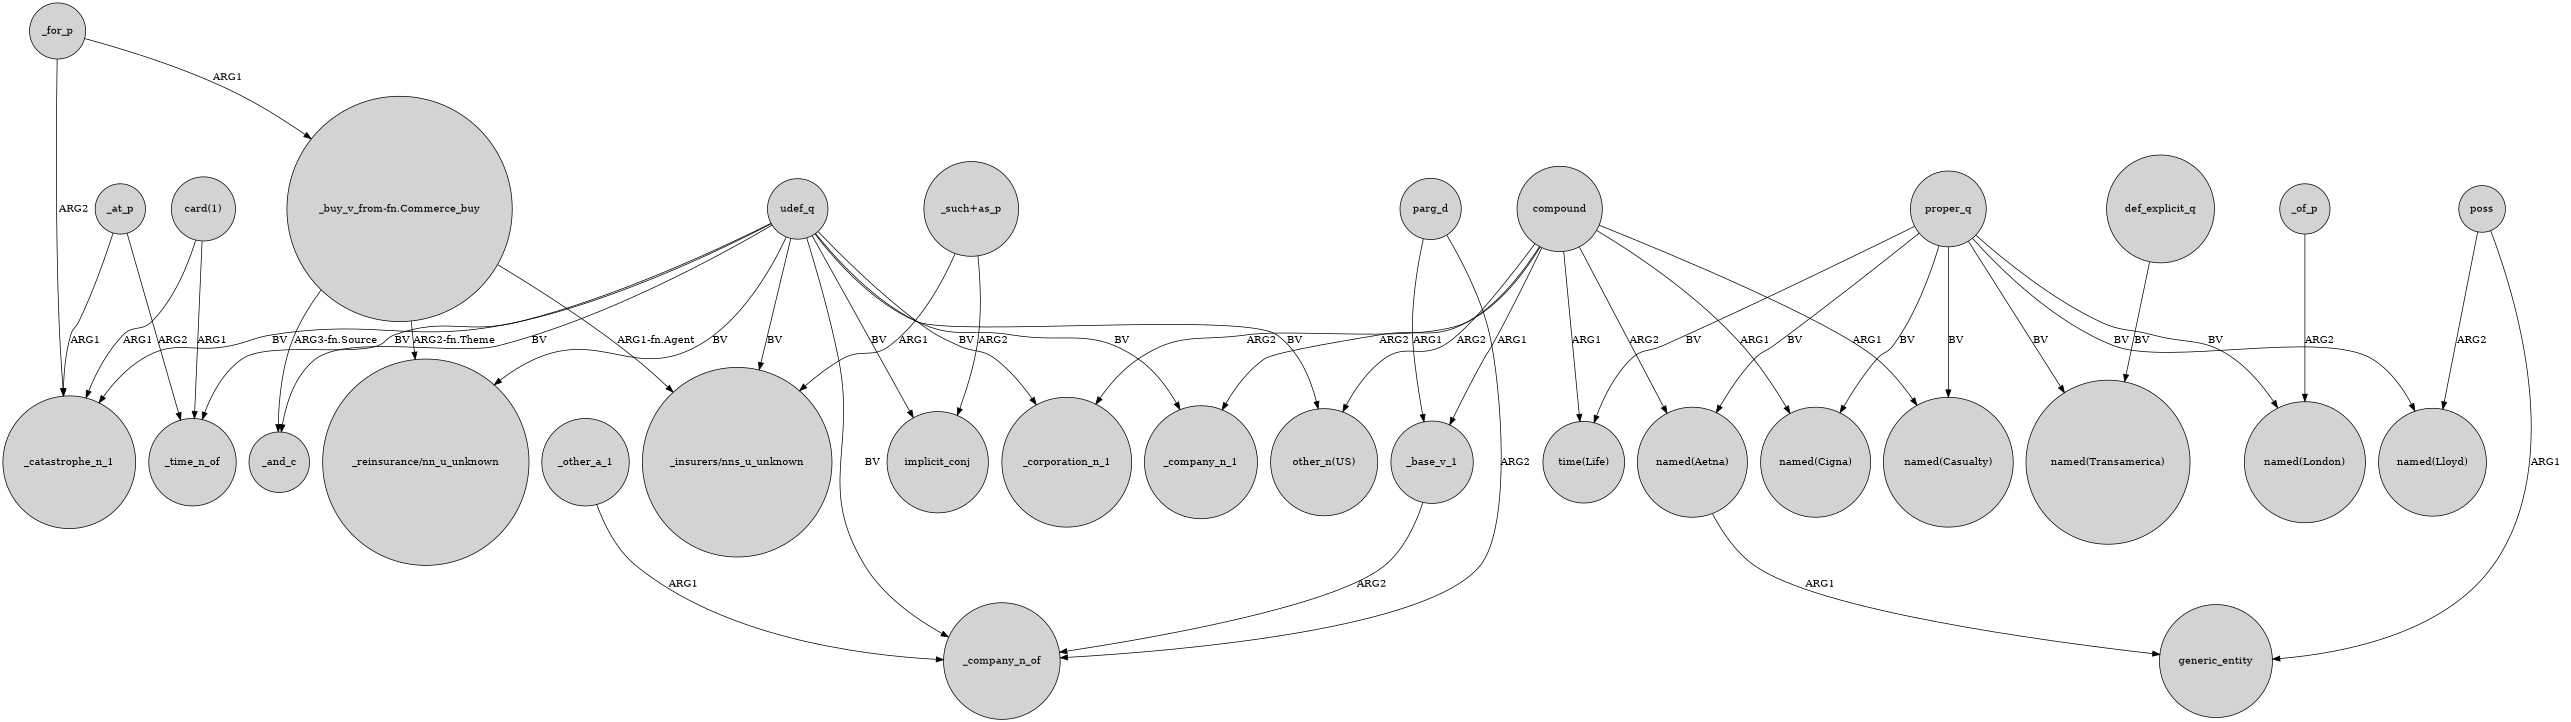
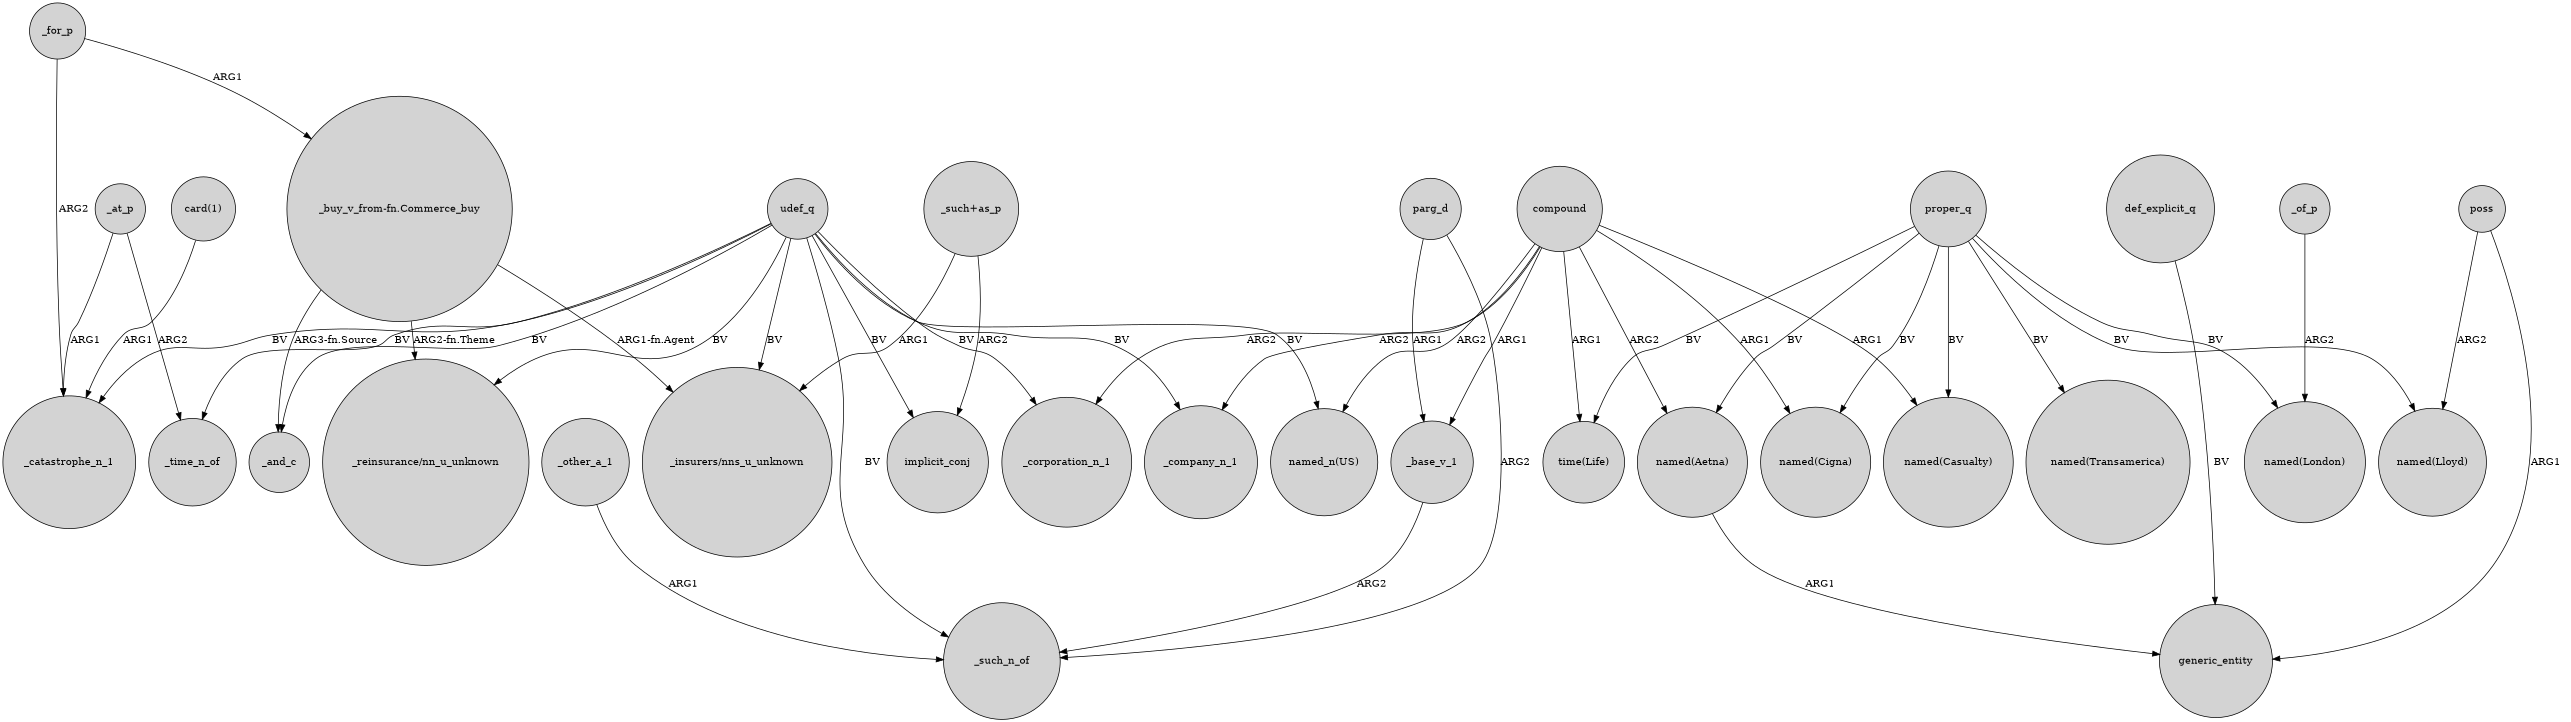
(2138, 318) -> (2205, 428)
(198, 326) -> none
(1324, 462) -> (1324, 462)
(1002, 661) -> (1002, 661)
